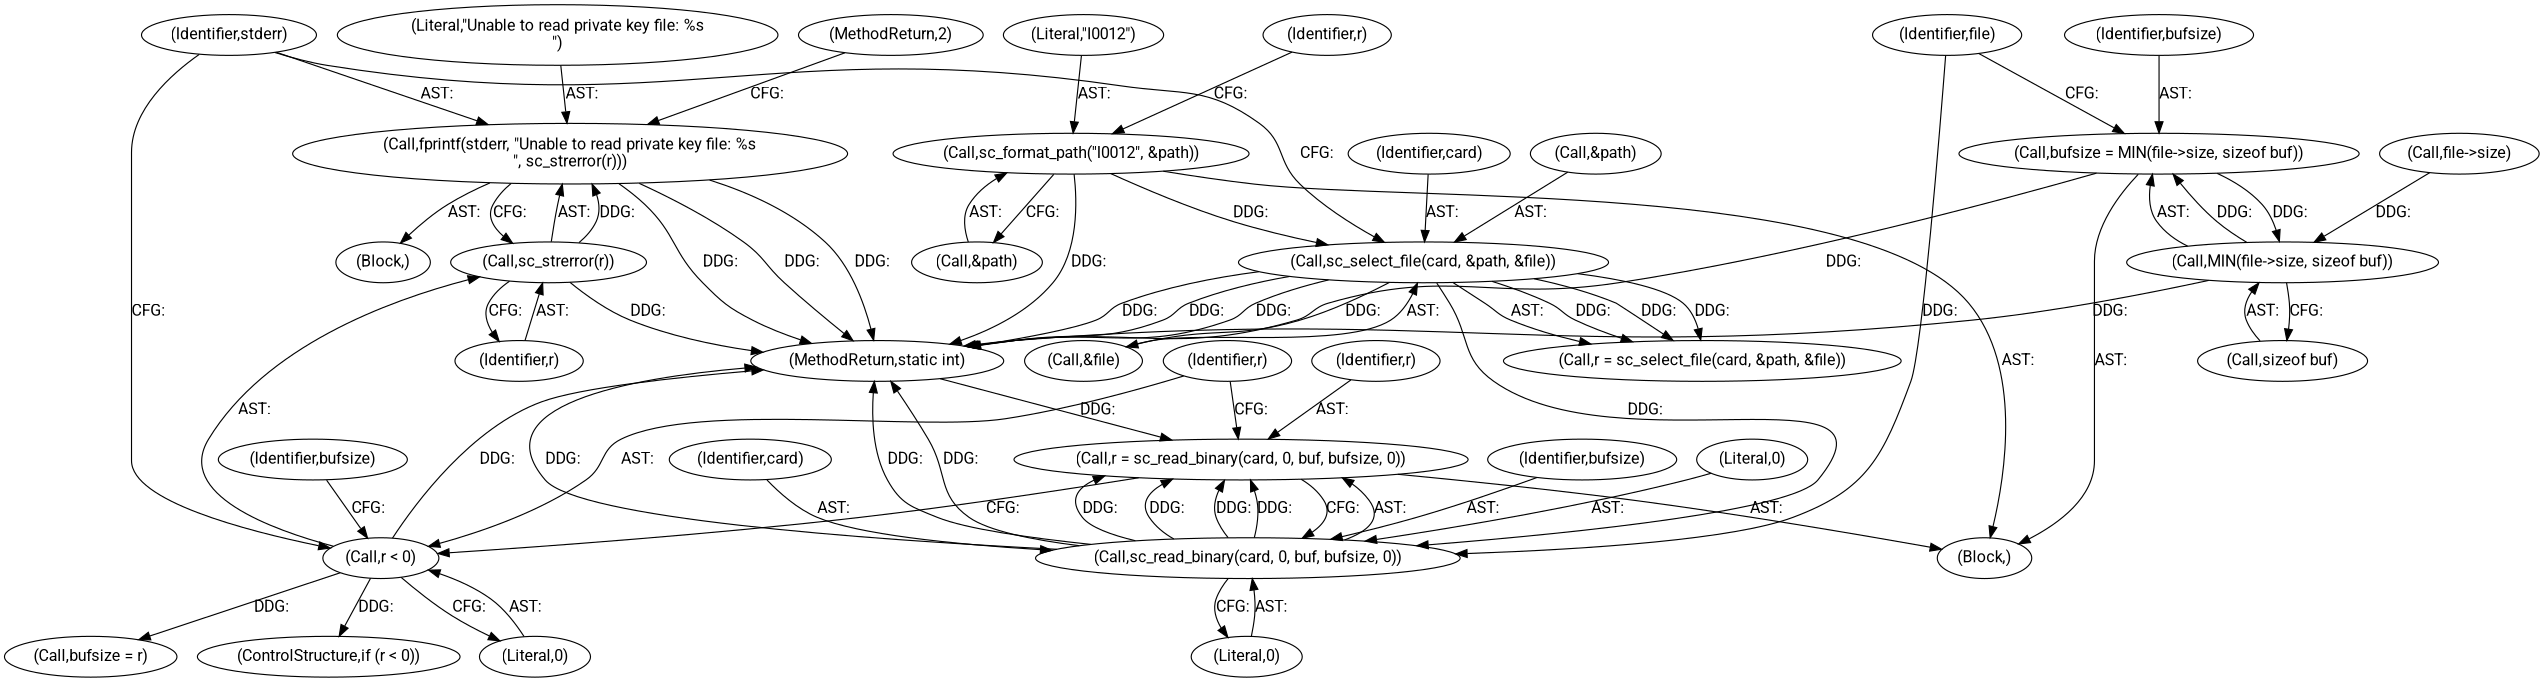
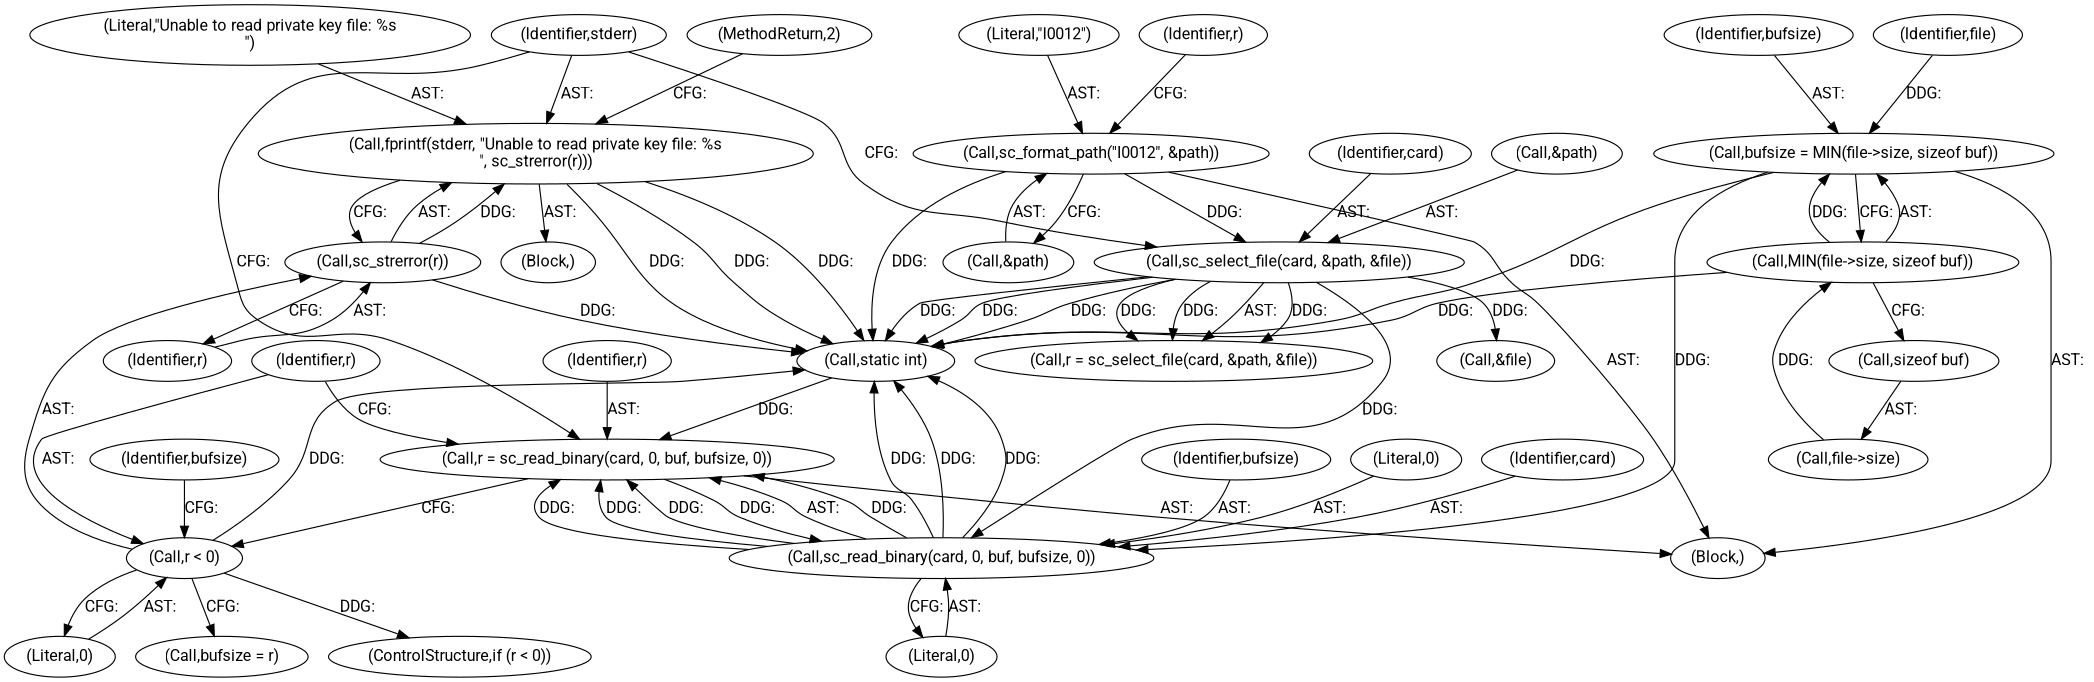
(2084, 94) -> (1926, 94)
(2293, 213) -> (1879, 213)
(2246, 318) -> (1884, 405)
(1276, 337) -> none
(132, 351) -> (226, 242)
(877, 361) -> (876, 361)
(1870, 466) -> (1585, 505)
(1345, 509) -> (760, 509)
(274, 607) -> (225, 607)
